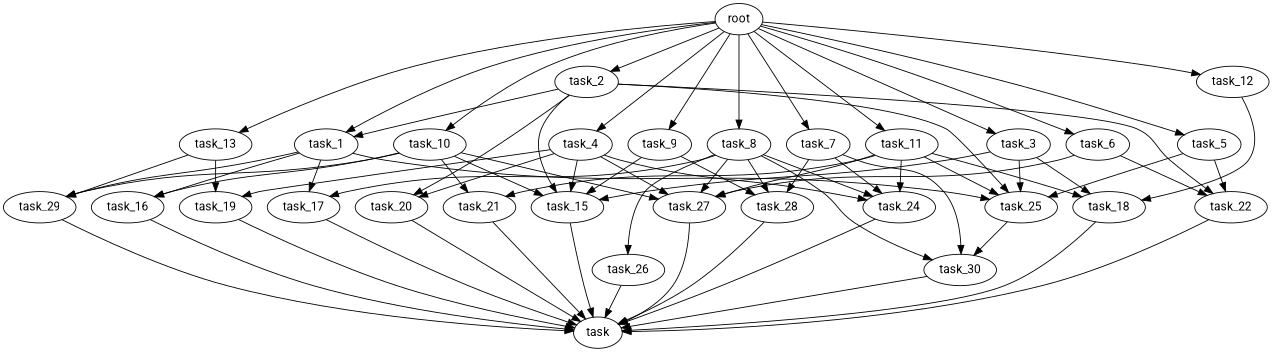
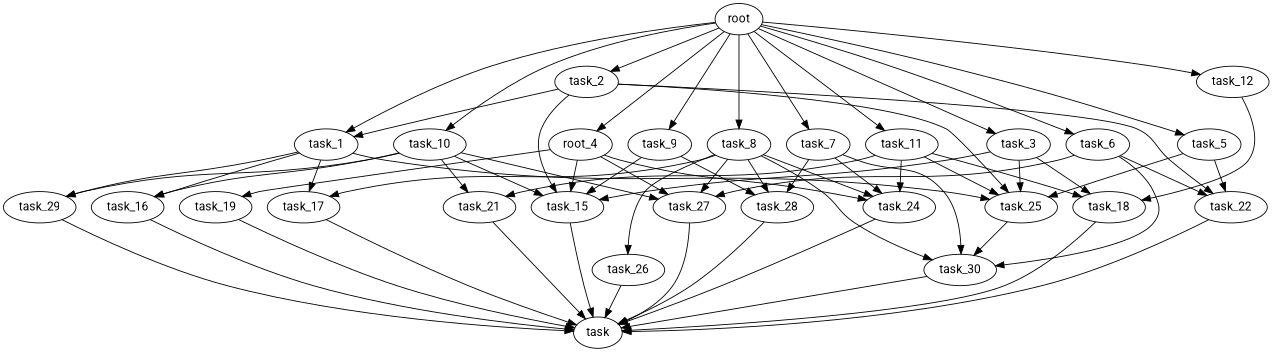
(216, 145) -> none
(580, 145) -> (580, 145)
(800, 175) -> none
(392, 207) -> none
none -> (1122, 241)
